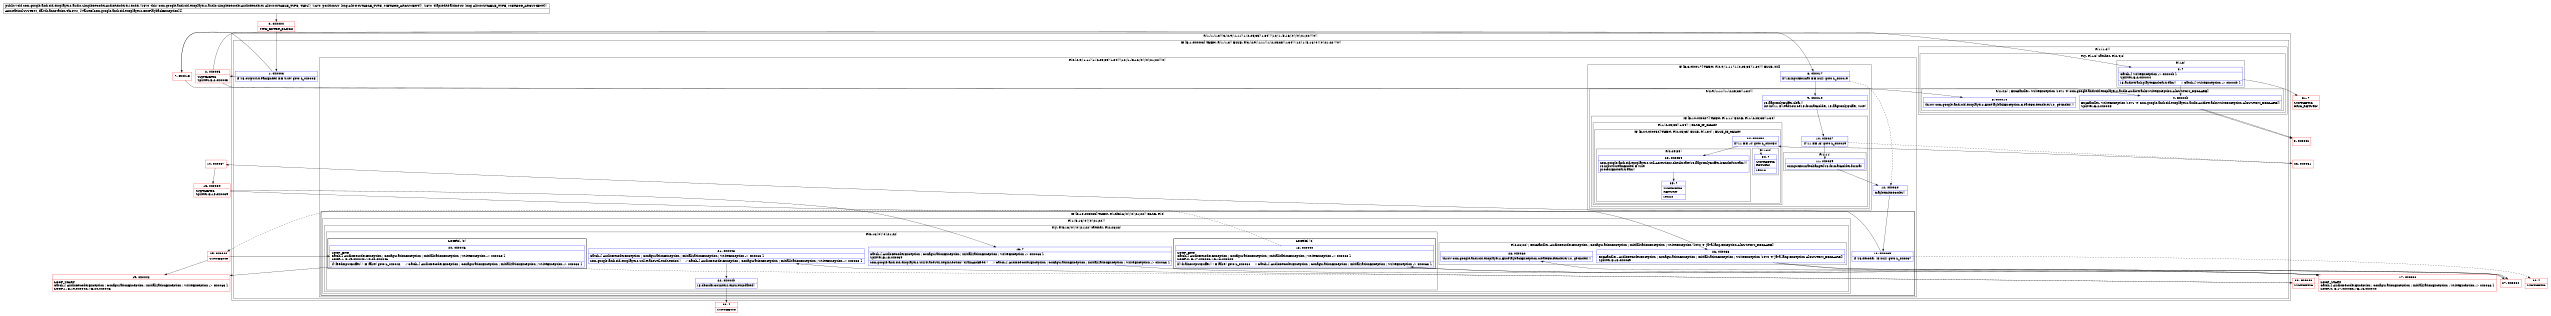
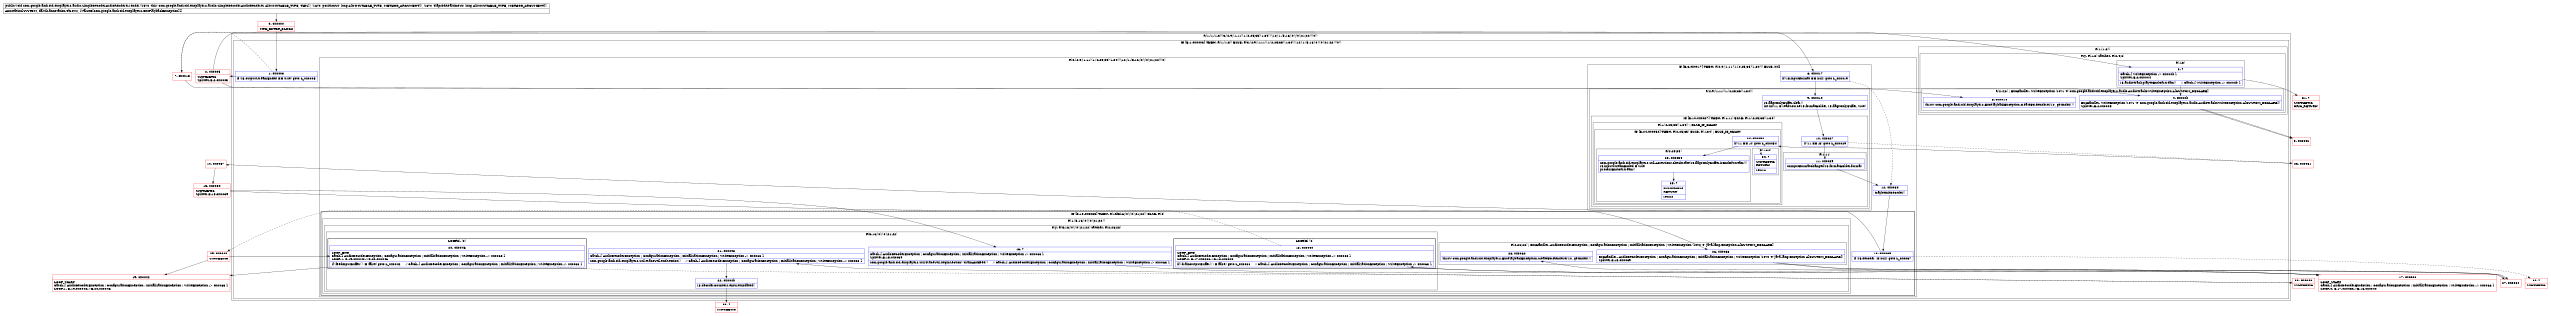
(236, 36) -> (236, 36)
(1673, 188) -> (1674, 188)
